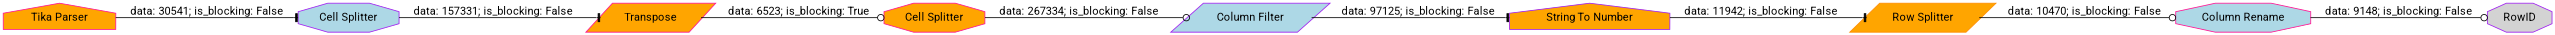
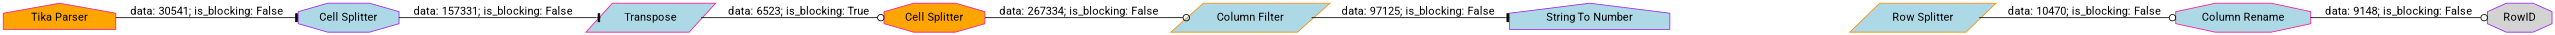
(651, 18) -> (651, 18)
(1250, 18) -> (1250, 18)
(1590, 18) -> (1590, 18)
(1766, 18) -> none
(1923, 18) -> (1923, 18)
